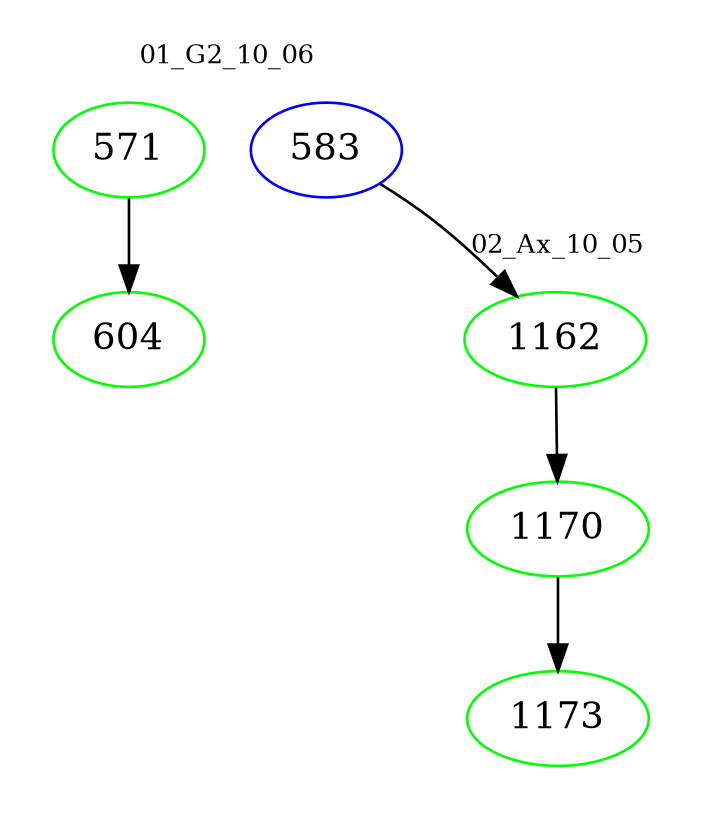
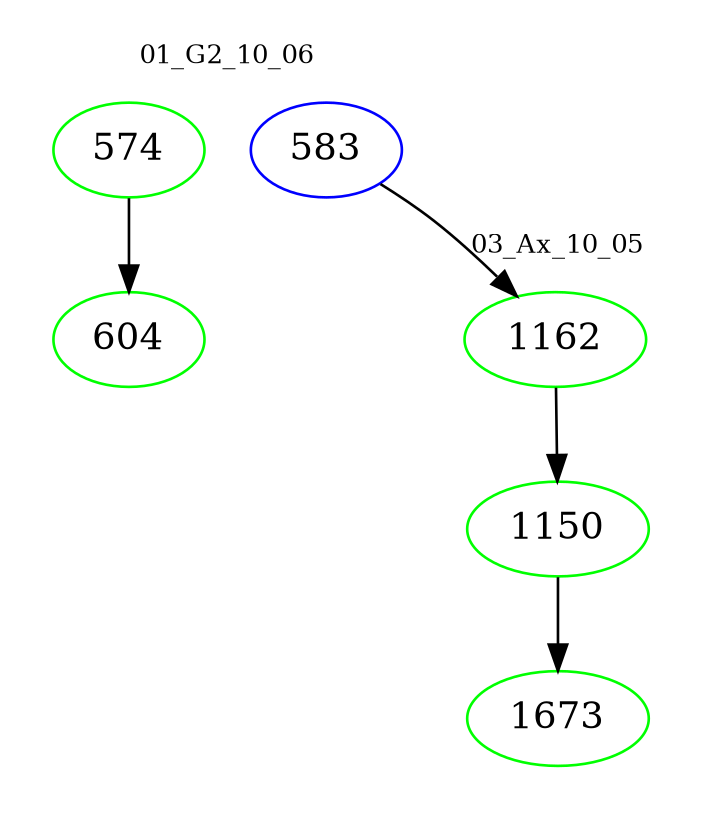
(129, 150) -> (129, 150)
(558, 246) -> (558, 246)
(558, 529) -> (558, 529)
(558, 719) -> (558, 719)
